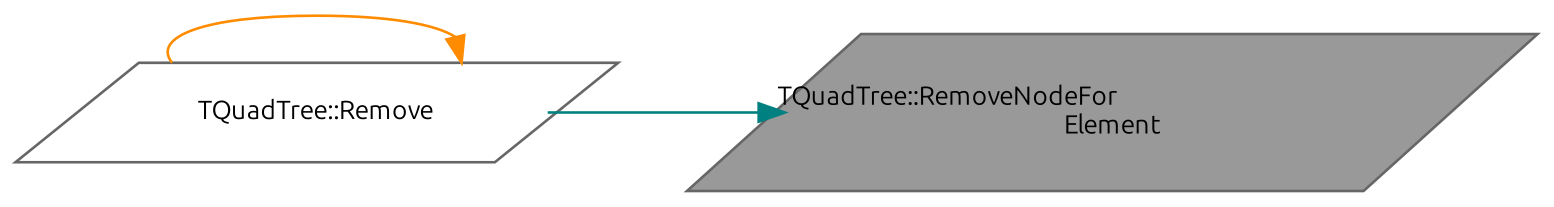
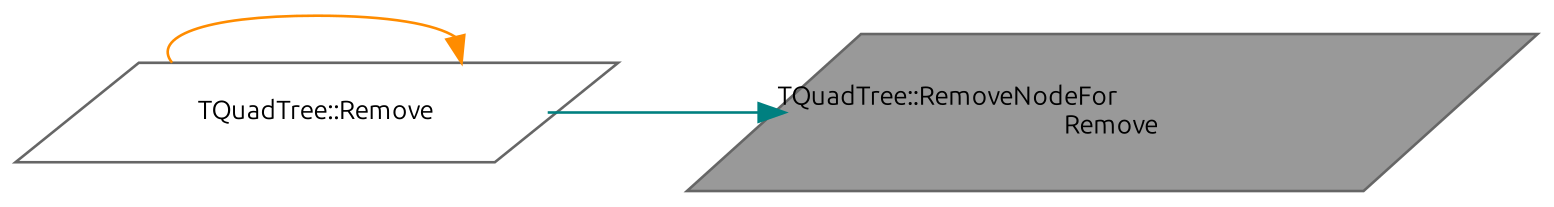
(1112, 113) -> (1112, 113)
